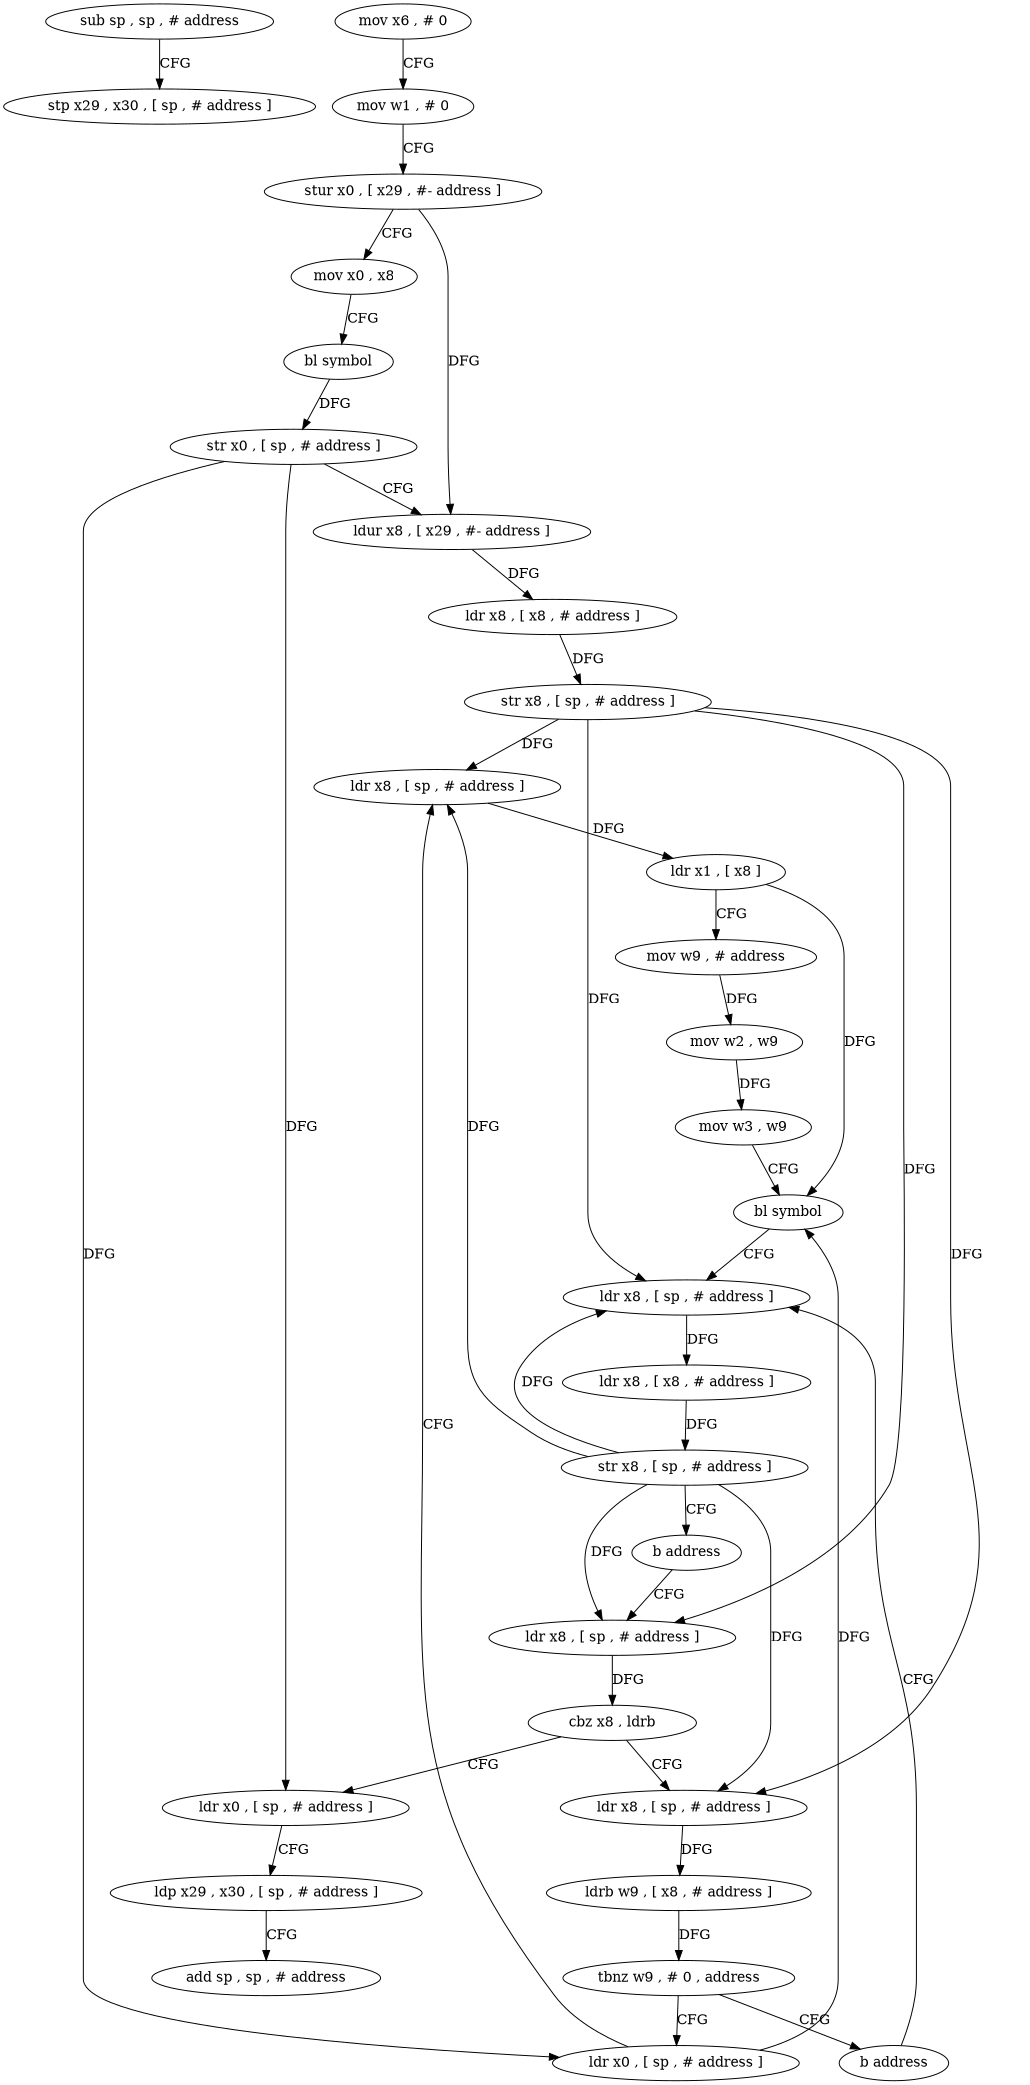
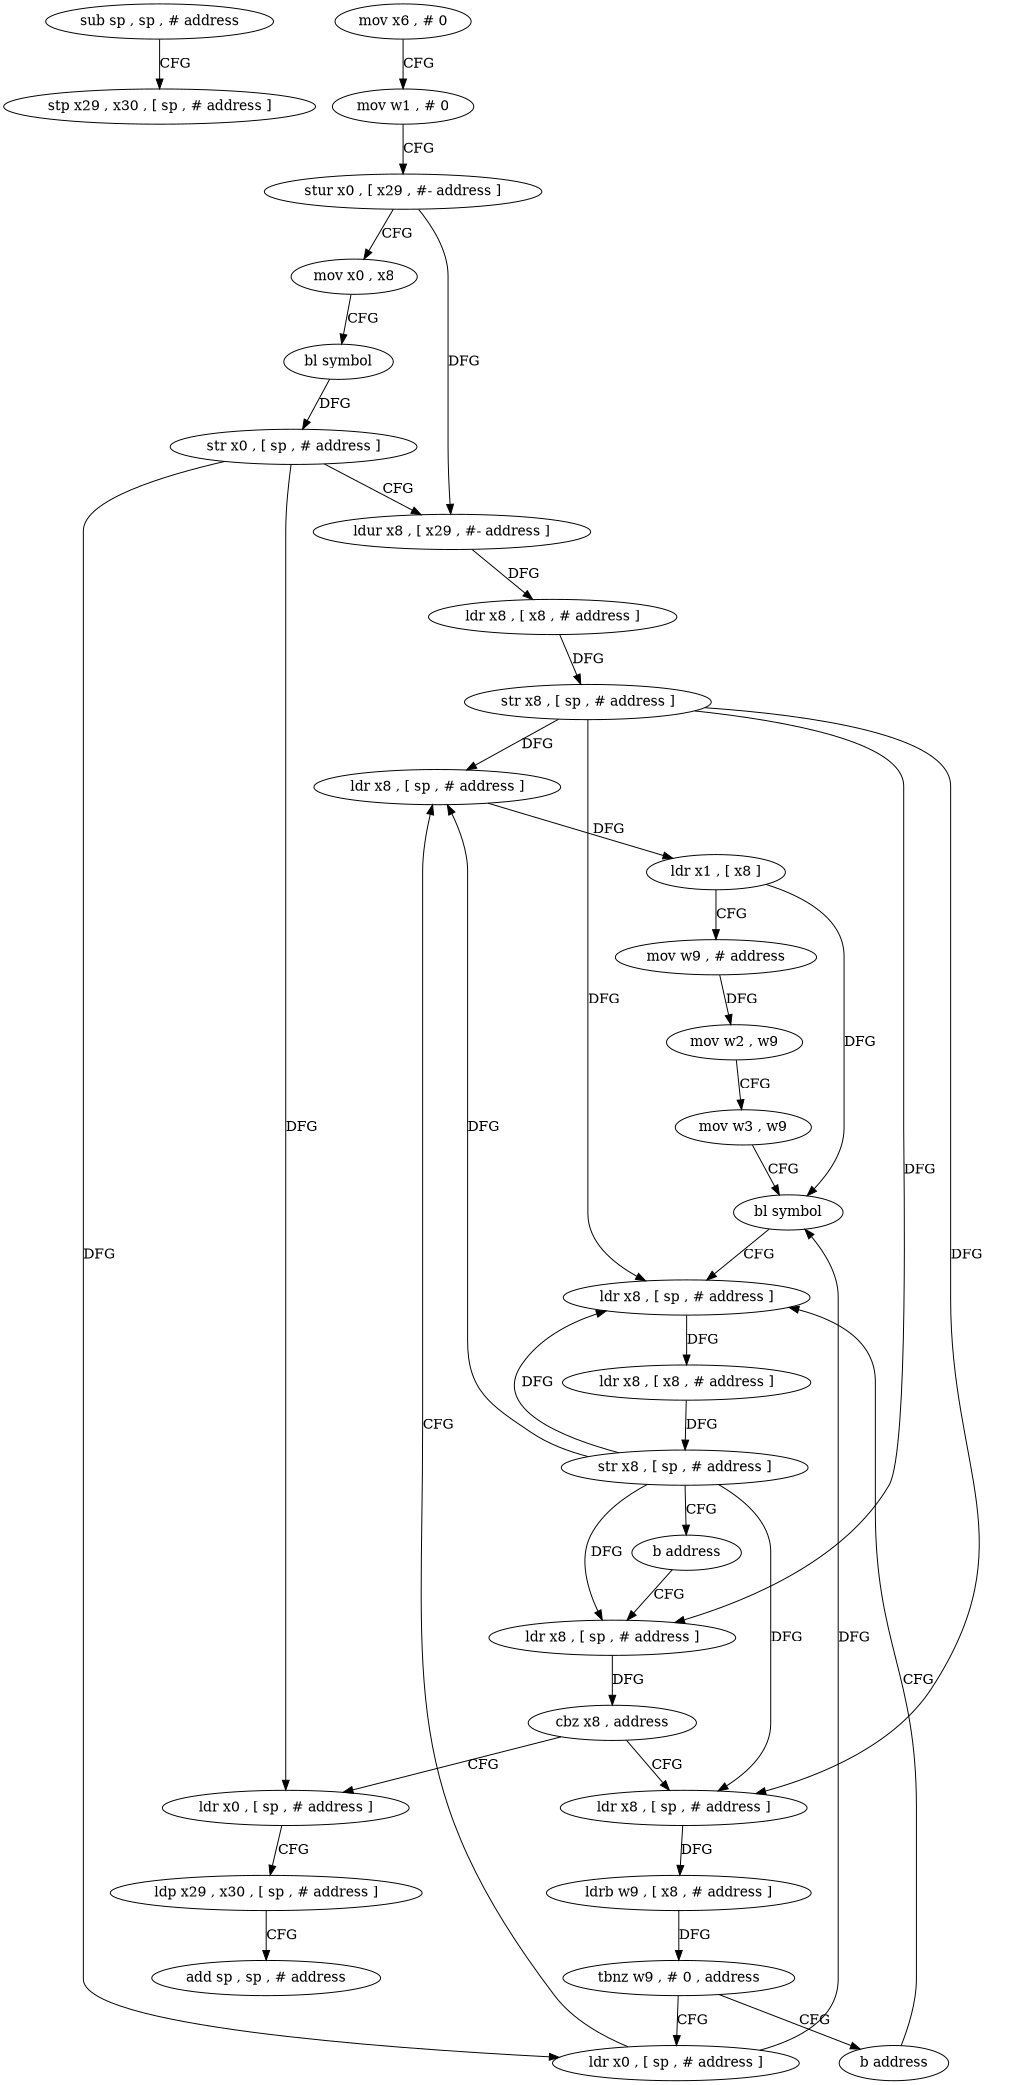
(755, 1085) -> (755, 1085)
(612, 1723) -> (612, 1723)
